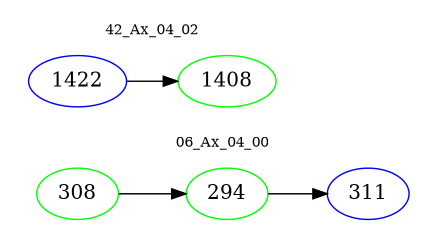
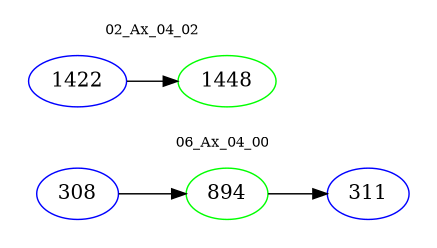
(152, 31) -> (152, 31)
(227, 81) -> (227, 81)
(78, 194) -> (78, 194)
(227, 194) -> (227, 194)
